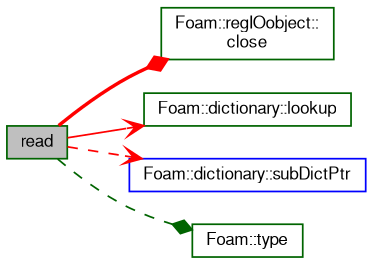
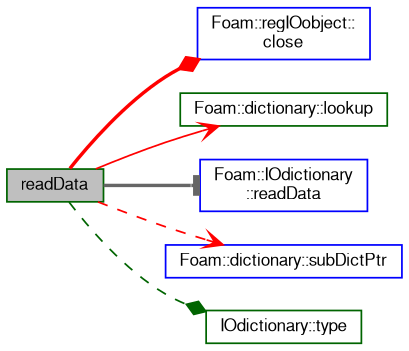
(248, 34) -> (284, 34)
(37, 142) -> (55, 185)
none -> (284, 185)
(248, 241) -> (284, 327)
